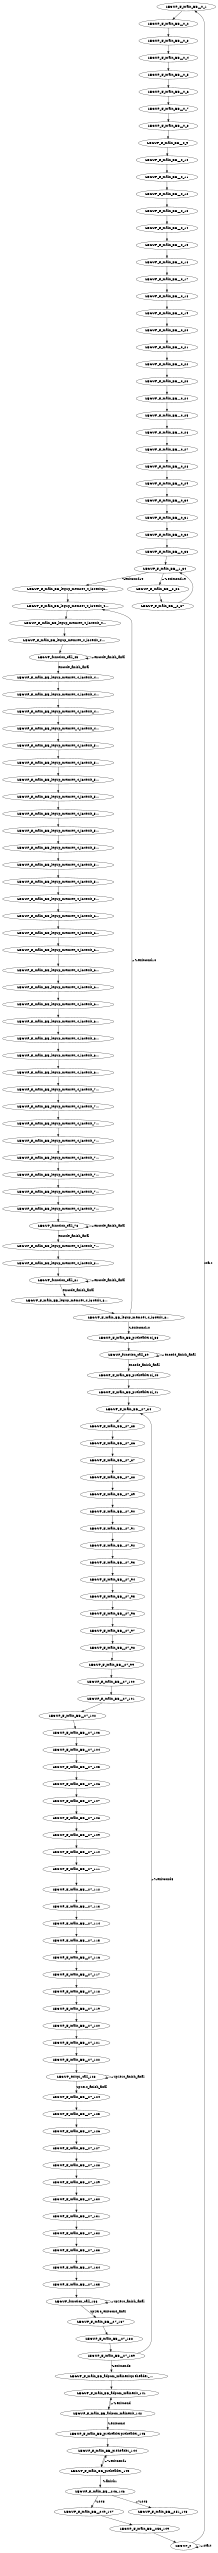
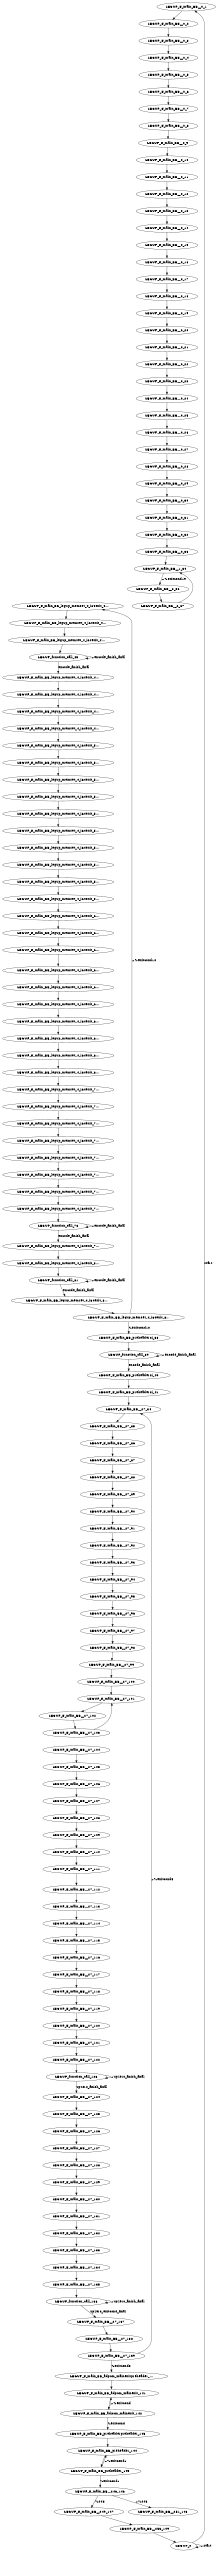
(68, 589) -> none
(76, 1740) -> (108, 1721)
(76, 2077) -> (76, 2077)
(110, 2481) -> (110, 2481)
